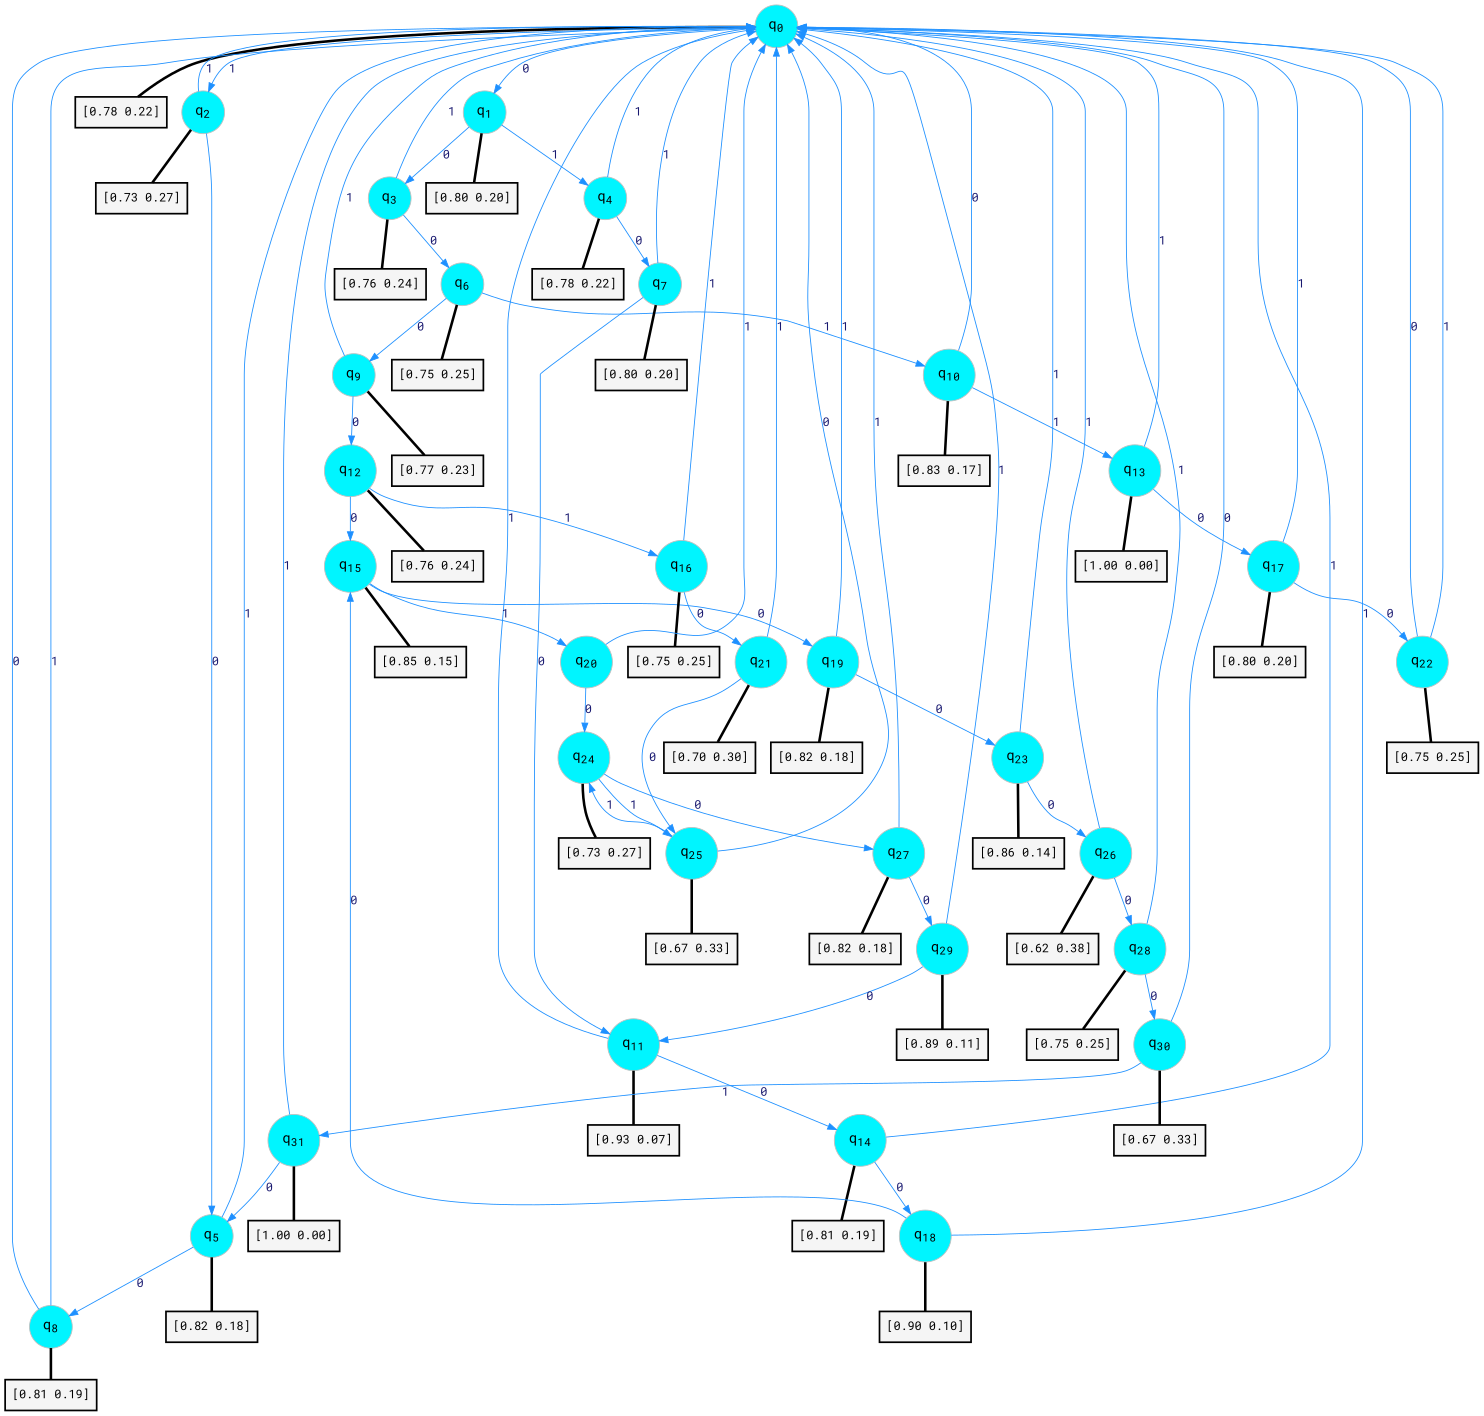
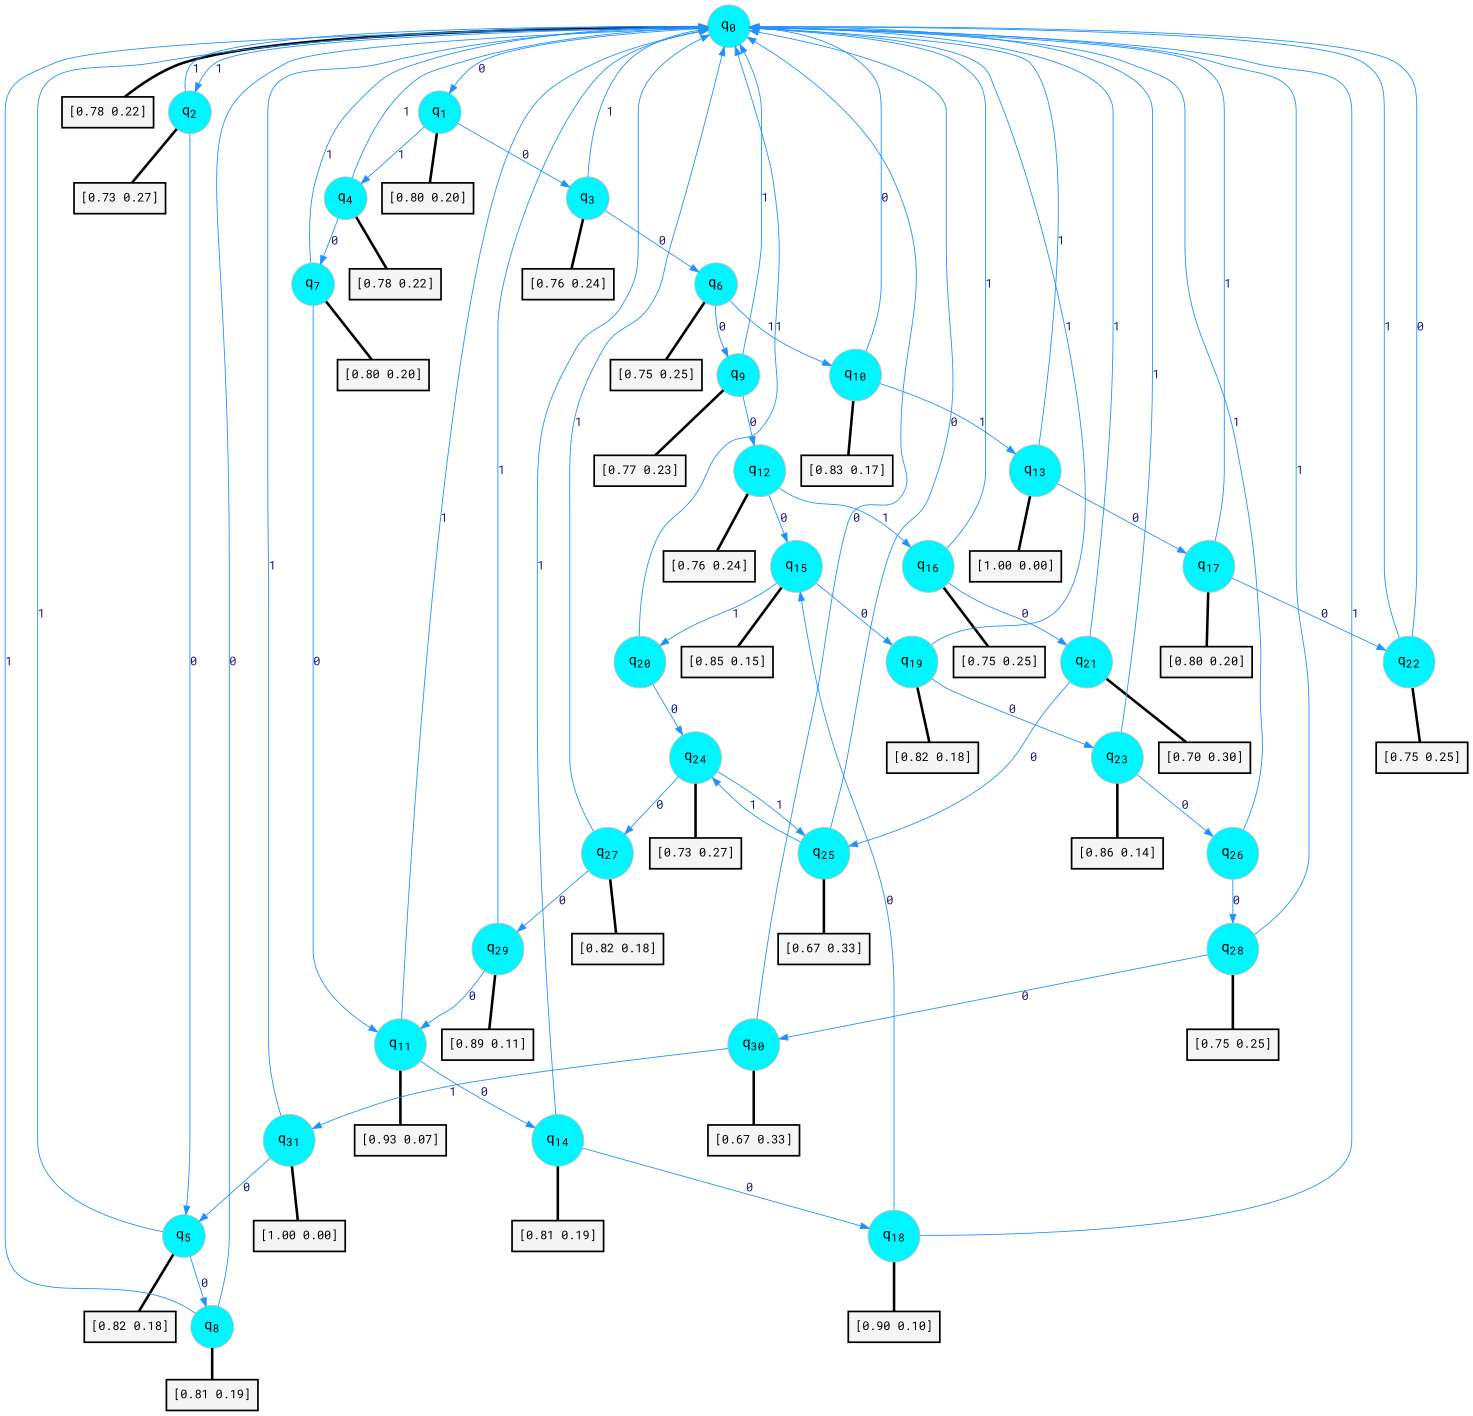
(1053, 949) -> none
